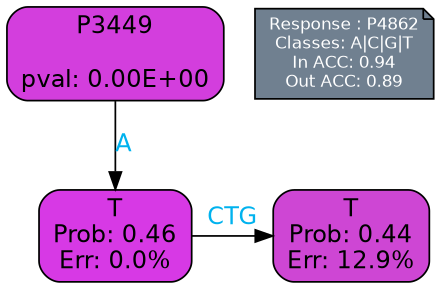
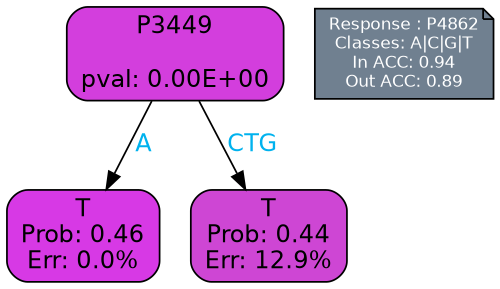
(224, 236) -> (218, 137)
